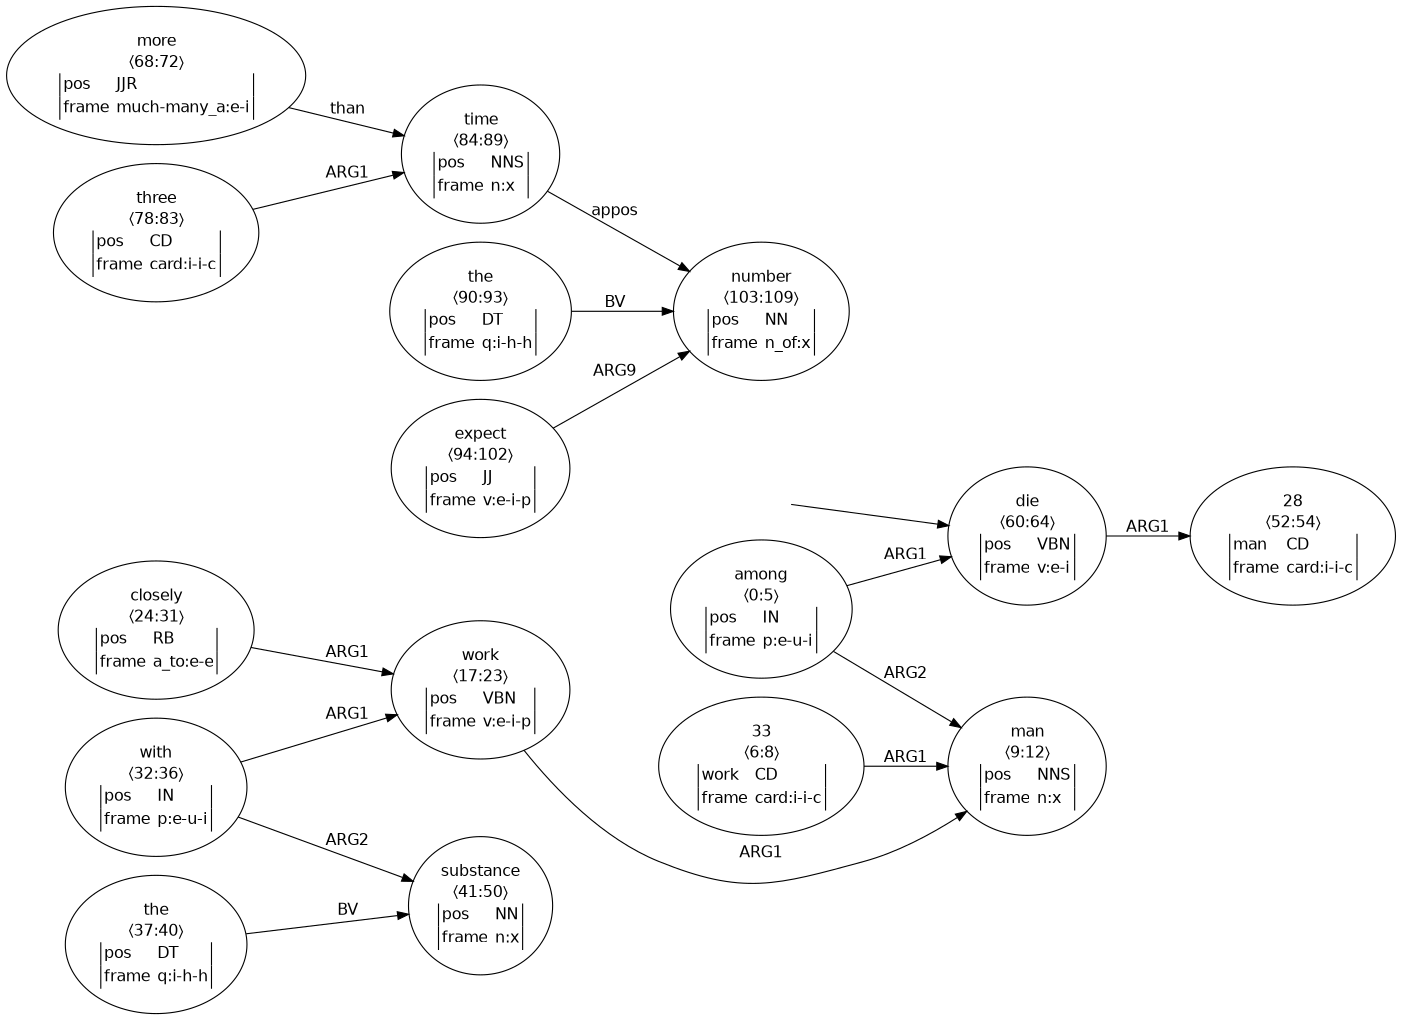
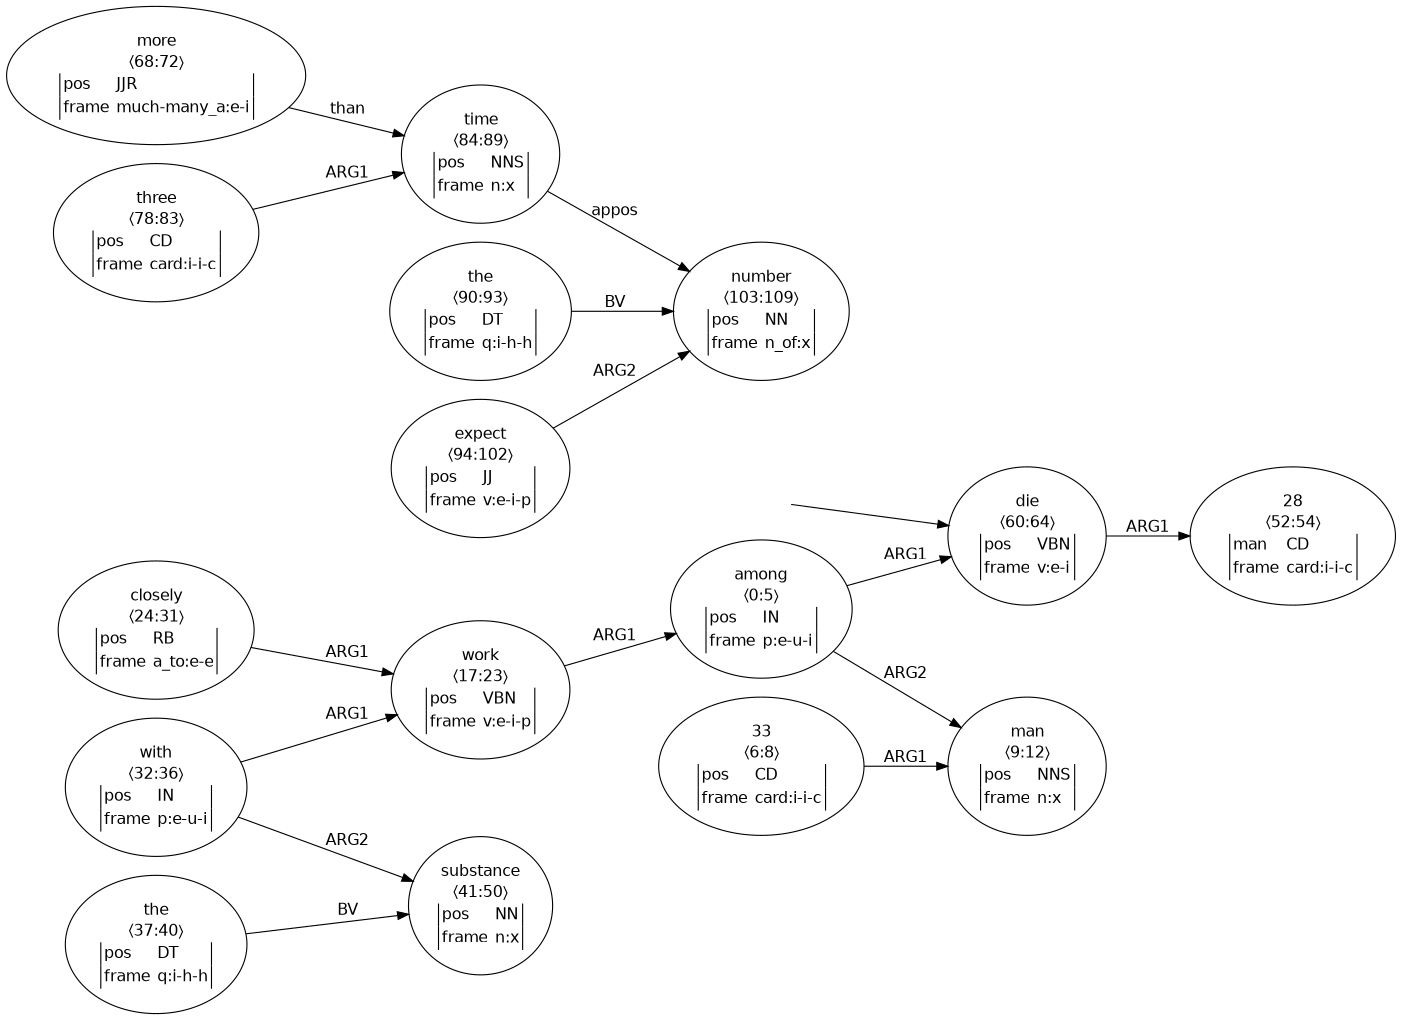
(615, 372) -> (615, 372)
(720, 775) -> (715, 775)
(725, 881) -> (615, 651)
